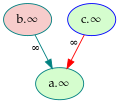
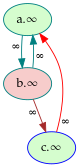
none -> (22, 47)
none -> (38, 111)
